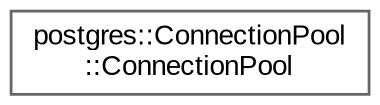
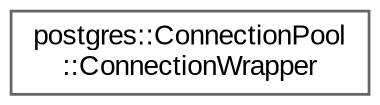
(190, 53) -> (190, 53)
